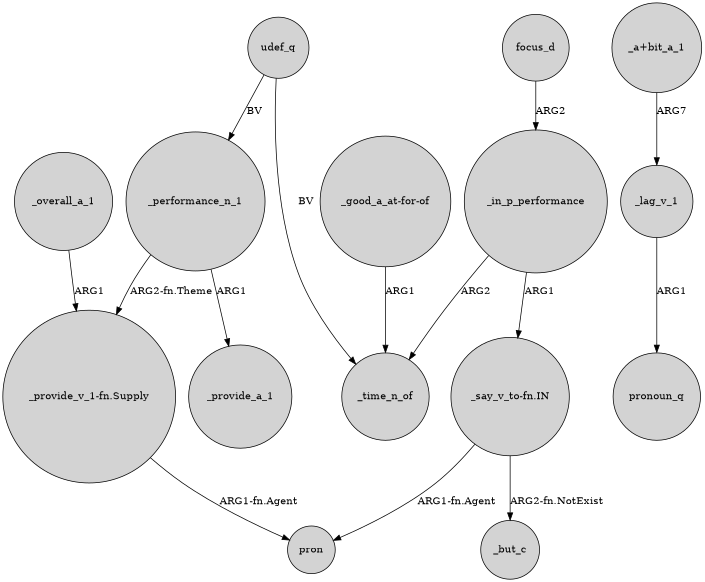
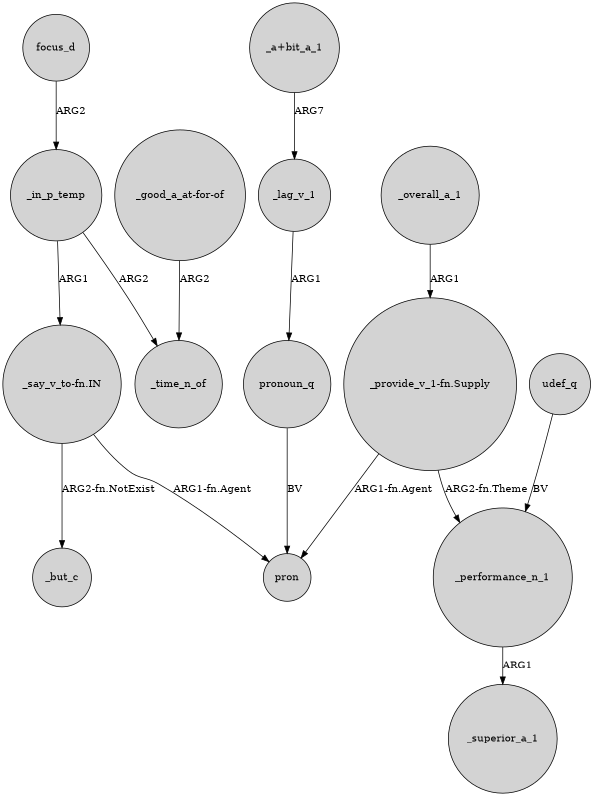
(536, 201) -> (56, 195)
(285, 227) -> none
(134, 280) -> (445, 494)
(401, 292) -> (195, 279)
(240, 397) -> (503, 739)
none -> (287, 487)
